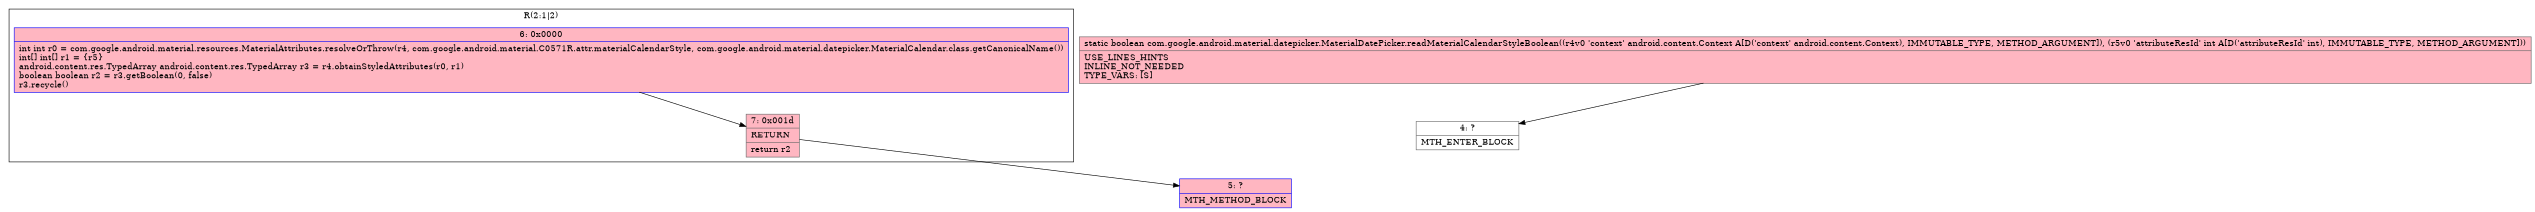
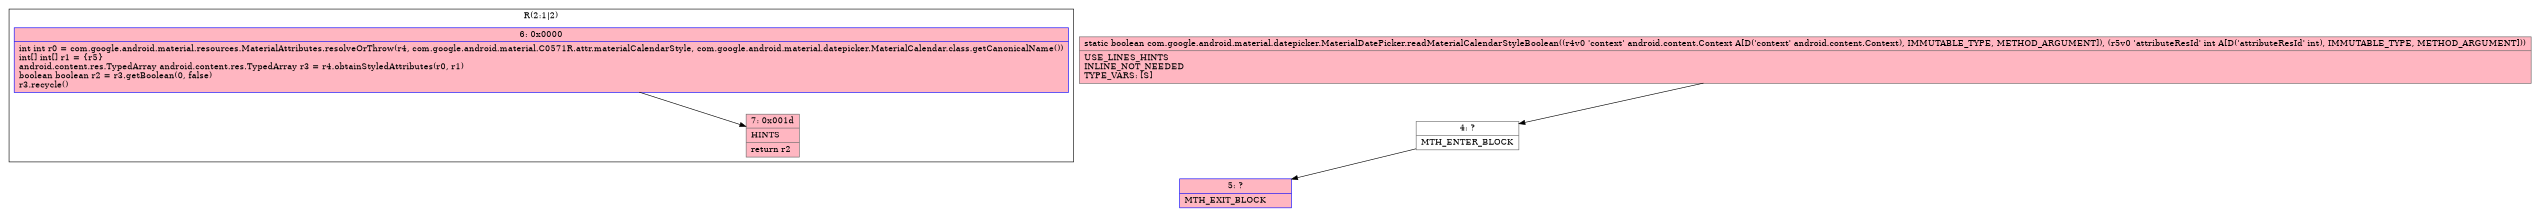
(771, 135) -> (766, 135)
(1014, 166) -> (1357, 163)
(1236, 200) -> (1226, 200)
